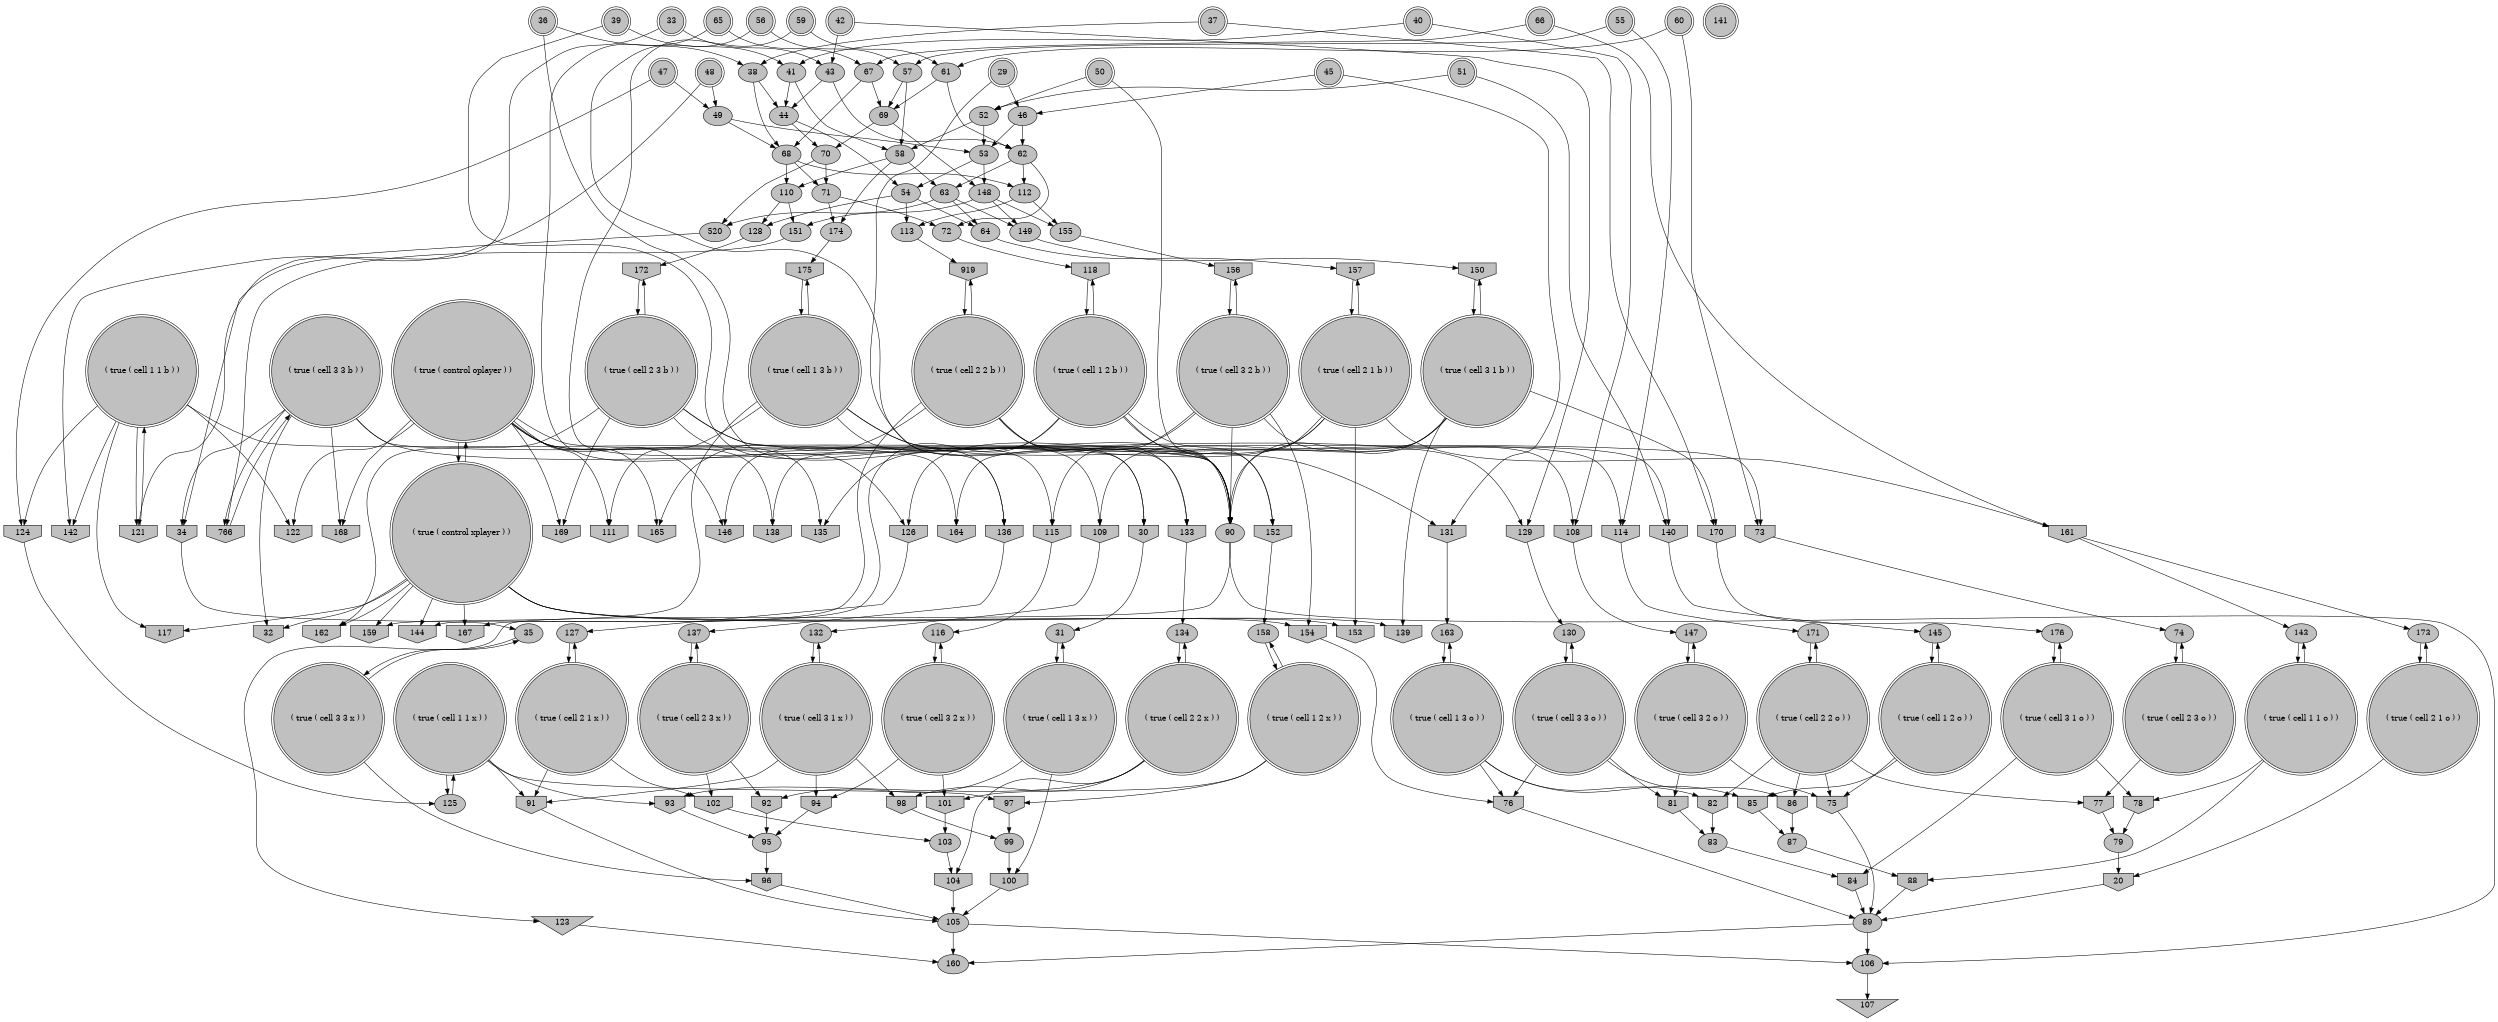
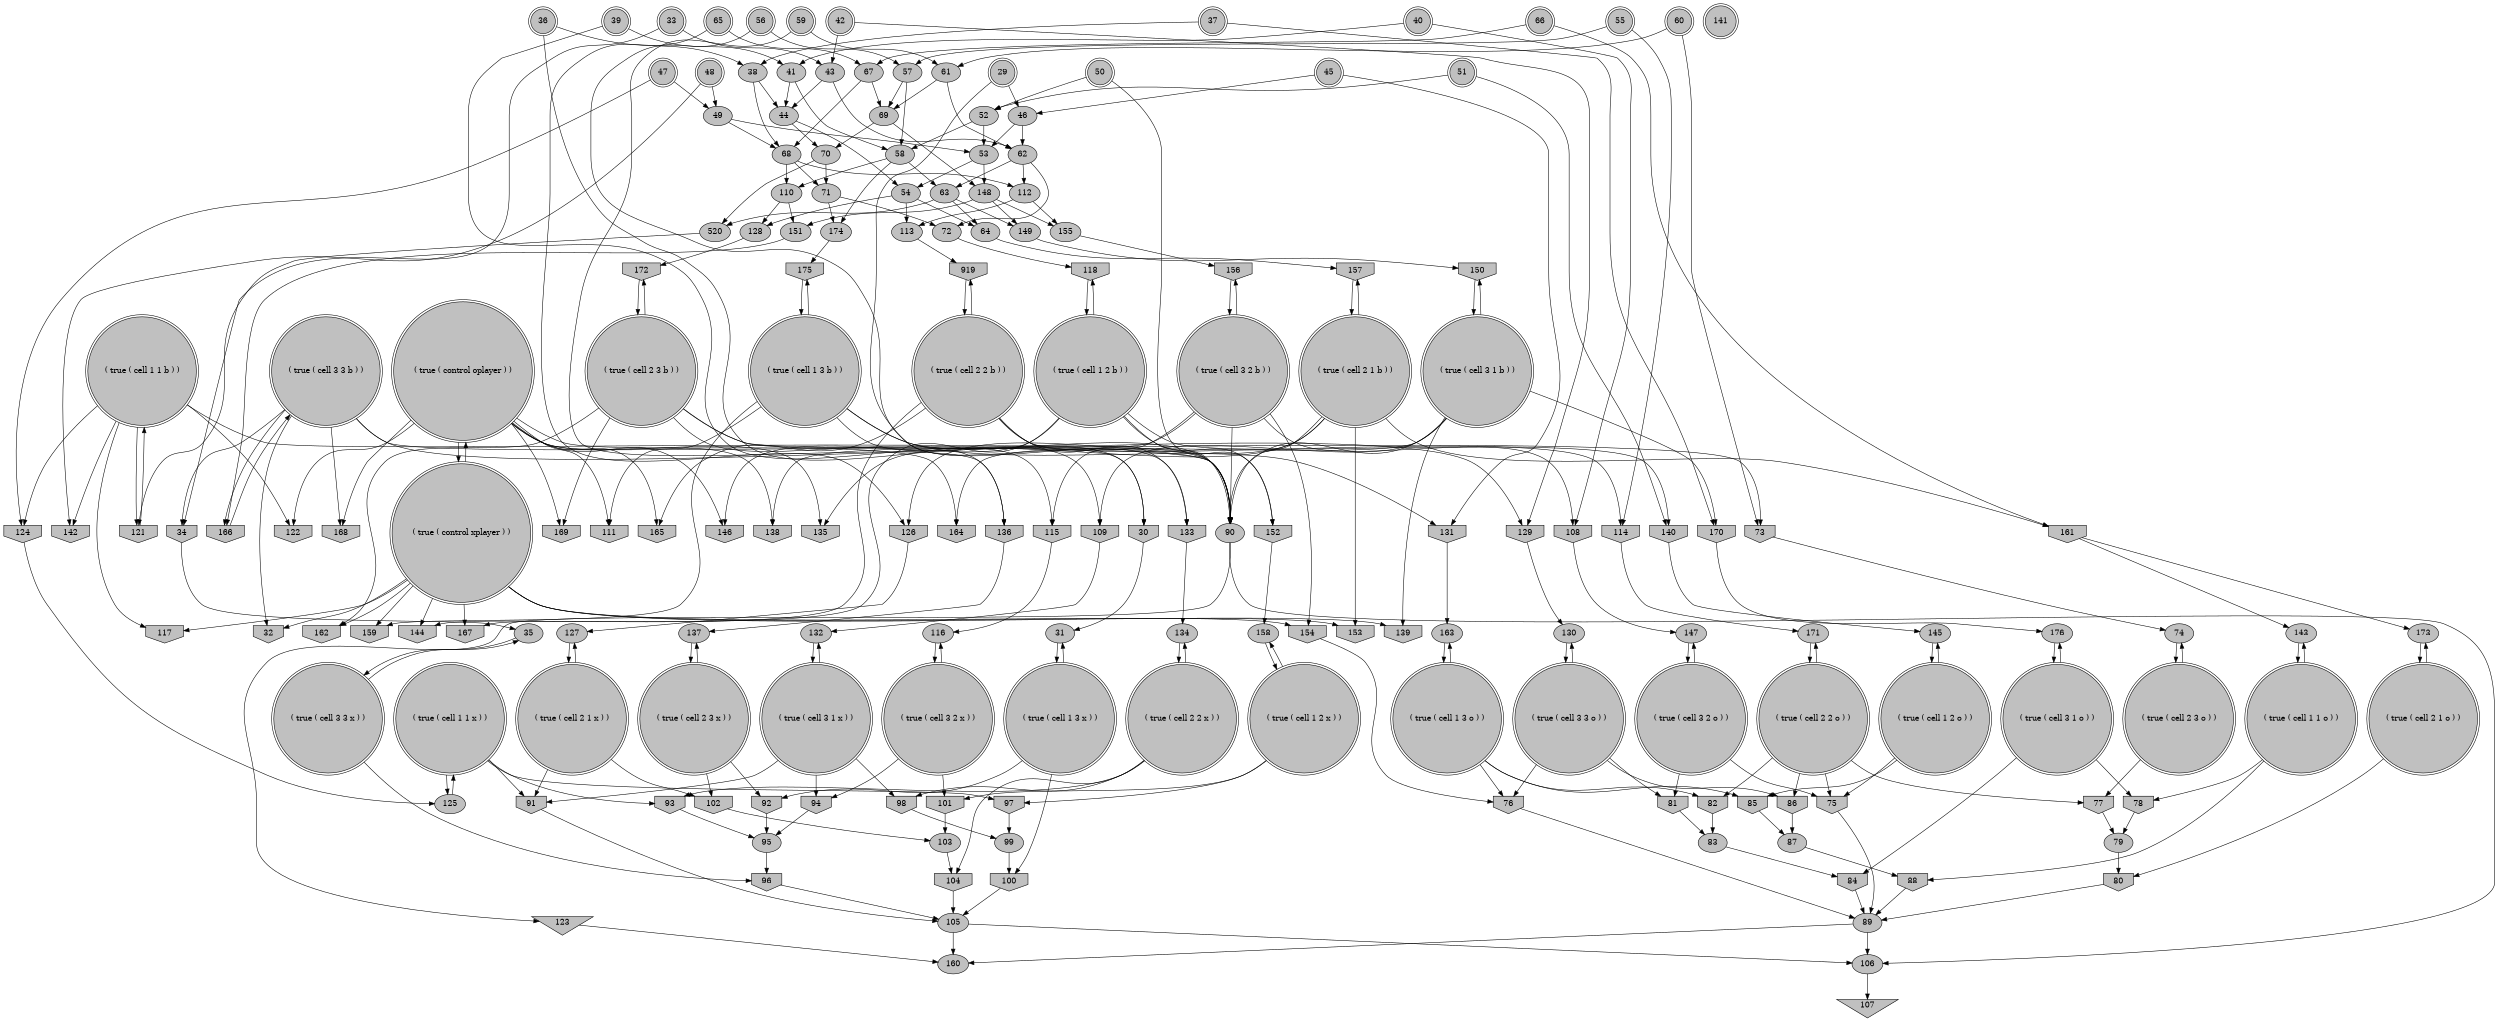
(225, 533) -> (225, 533)
(2118, 881) -> (2118, 881)
